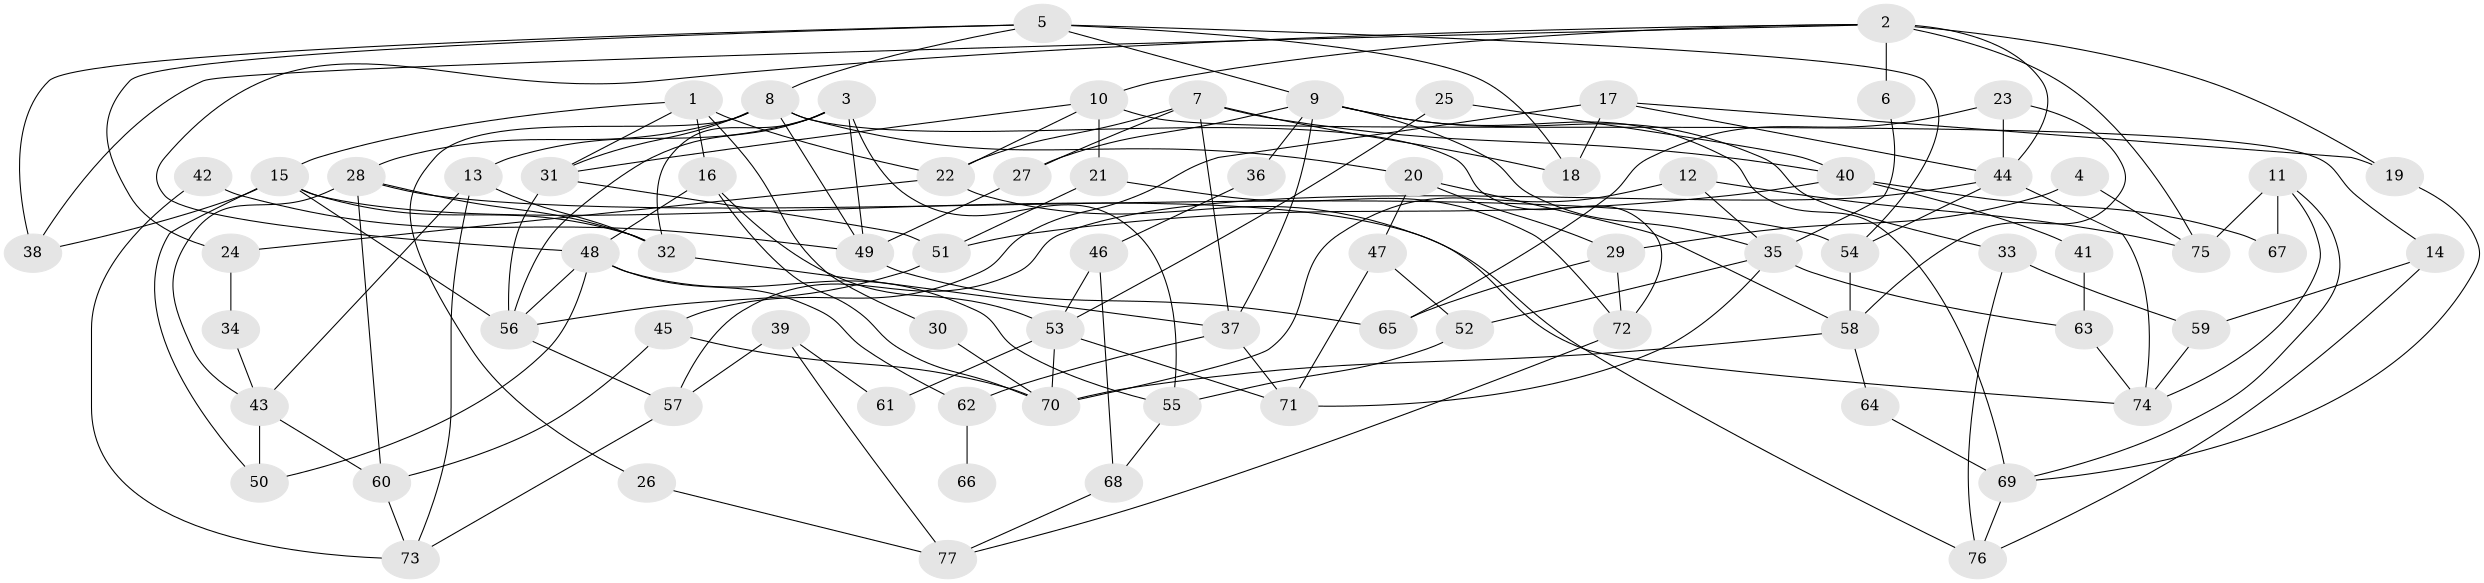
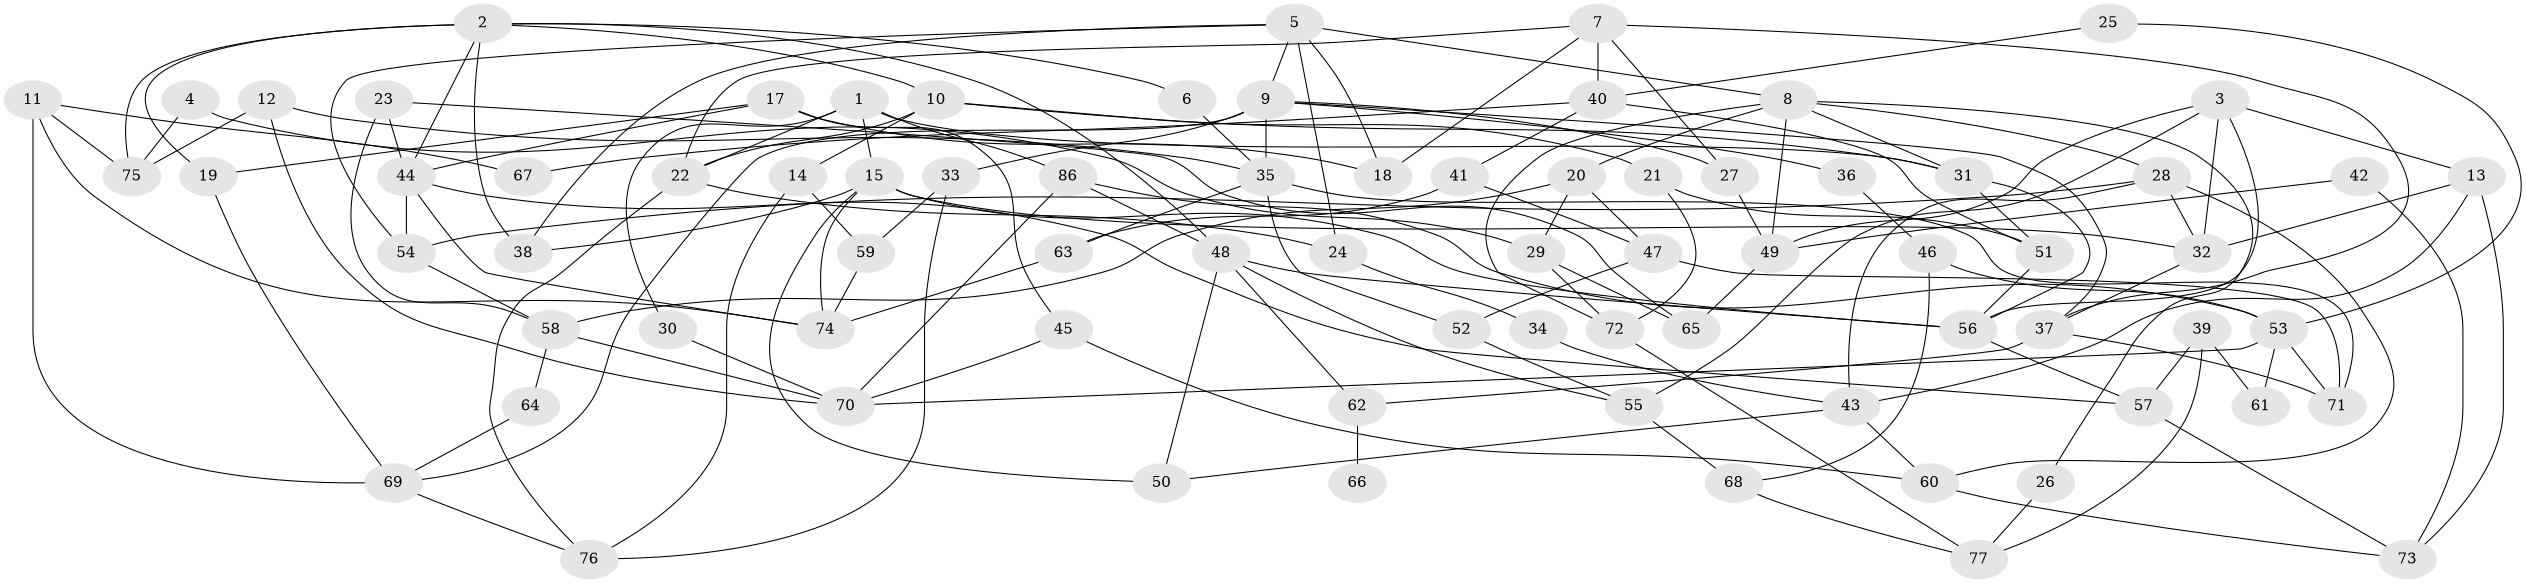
(707, 177) -> (1068, 177)
none -> (1564, 216)
